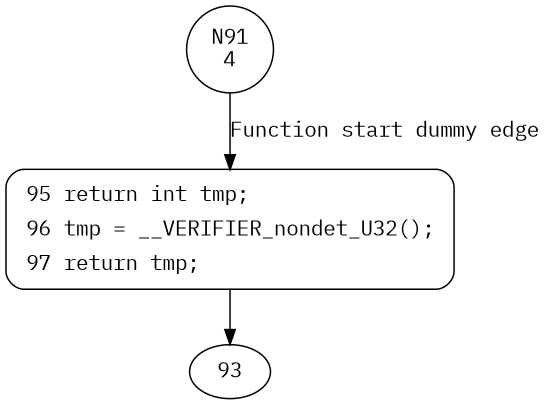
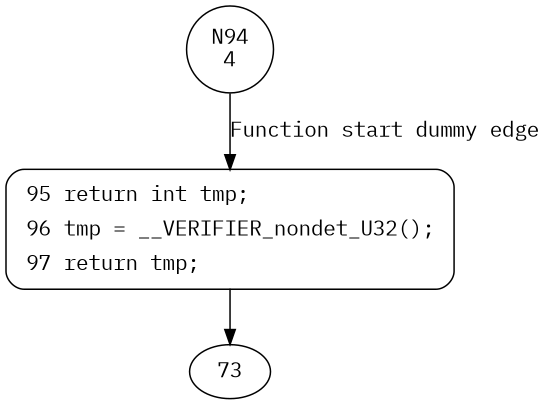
(230, 49) -> (230, 49)
(230, 372) -> (230, 372)
